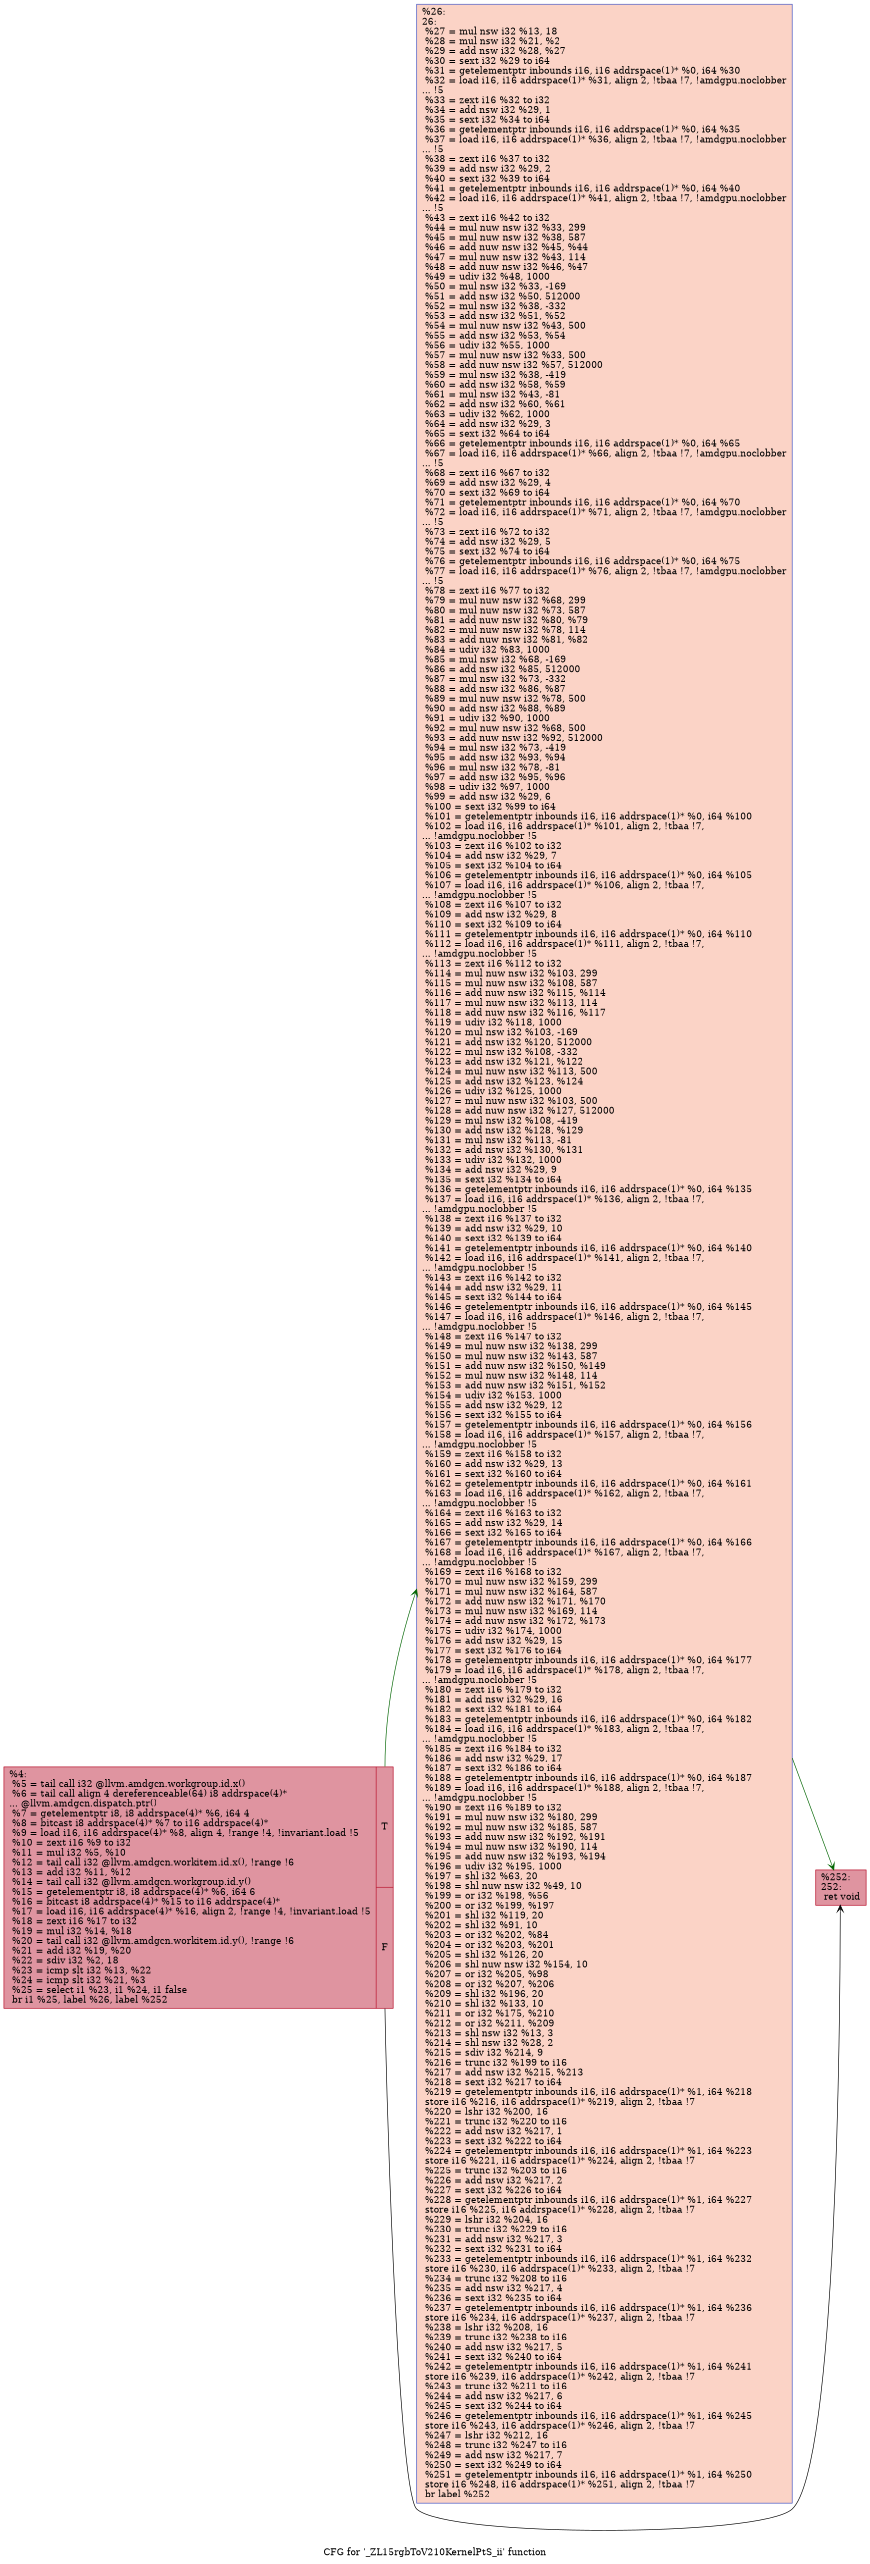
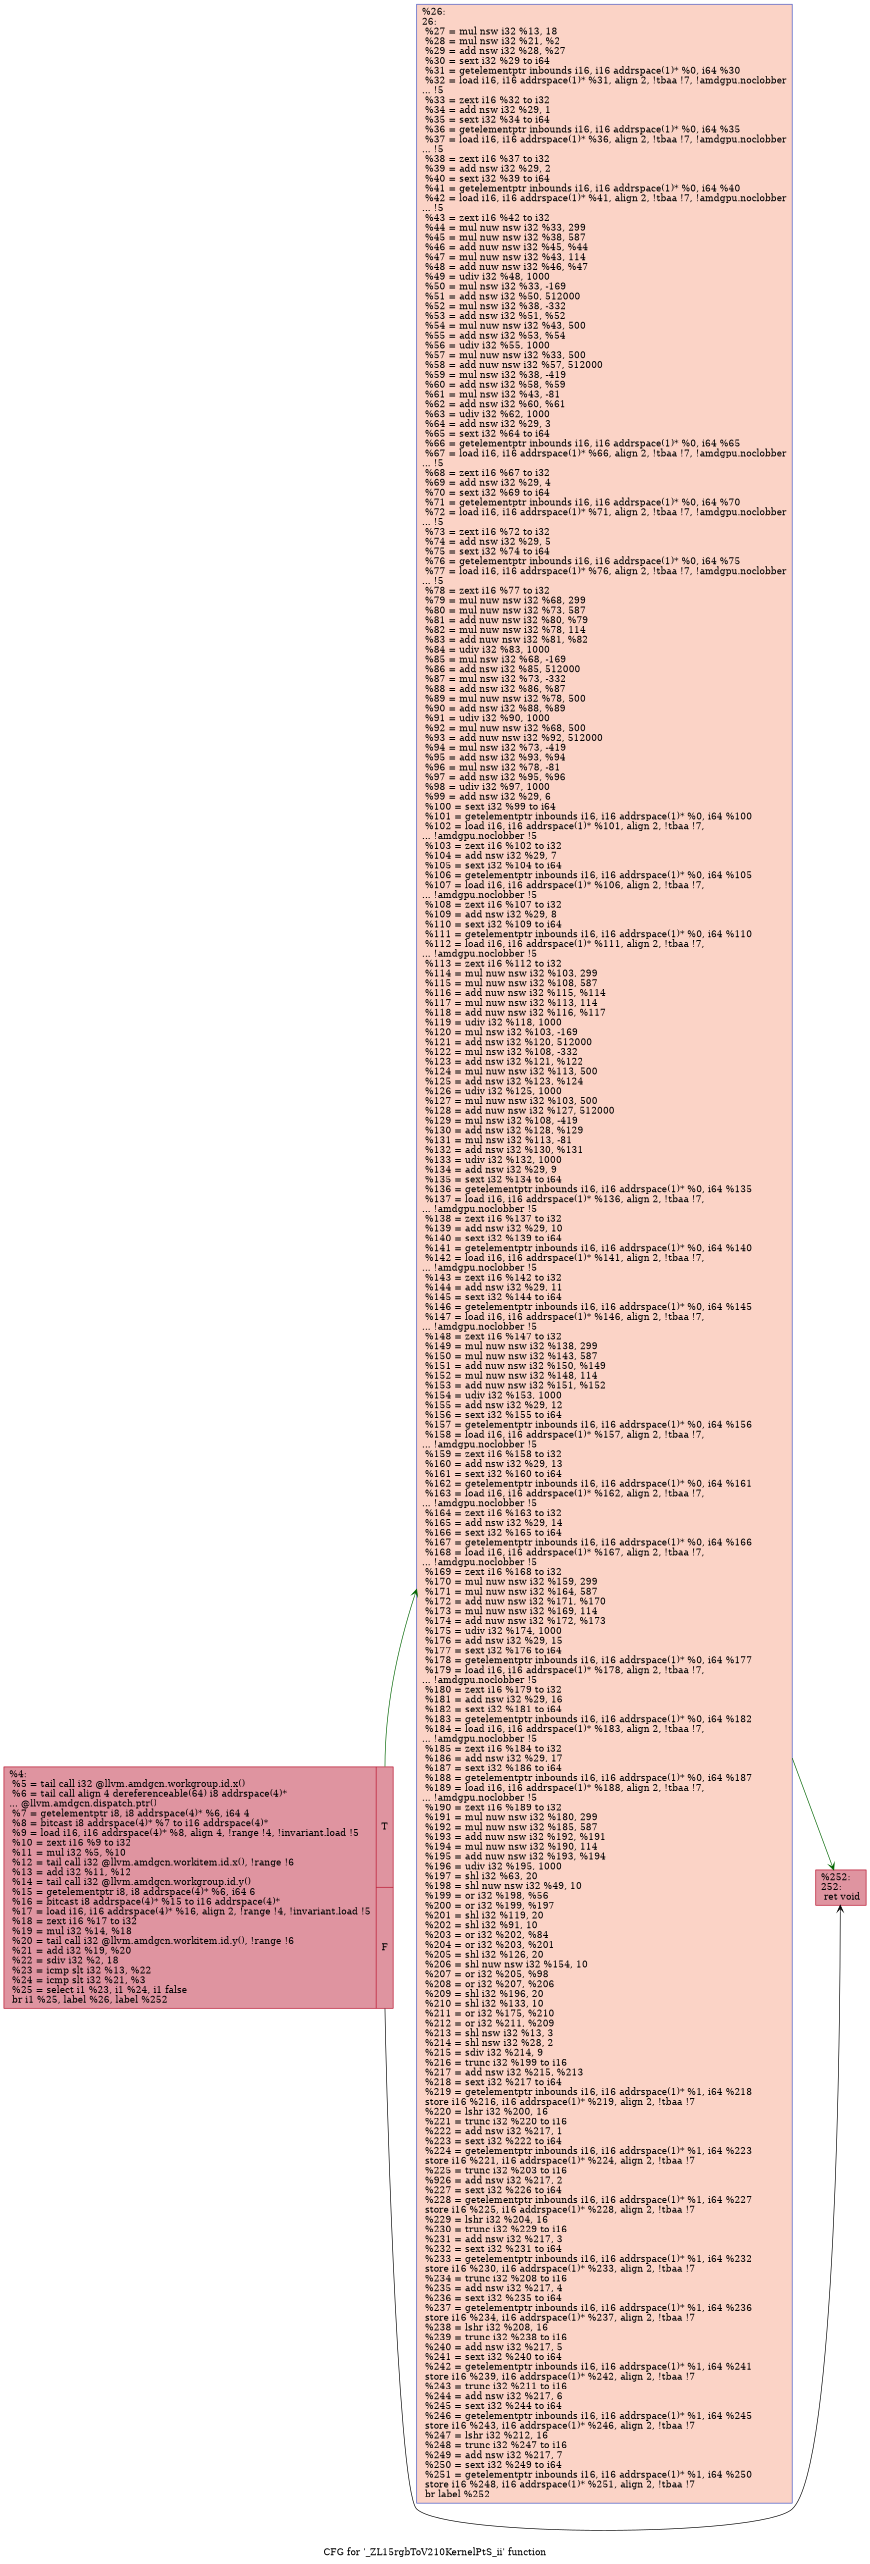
(493, 2181) -> (493, 2181)
